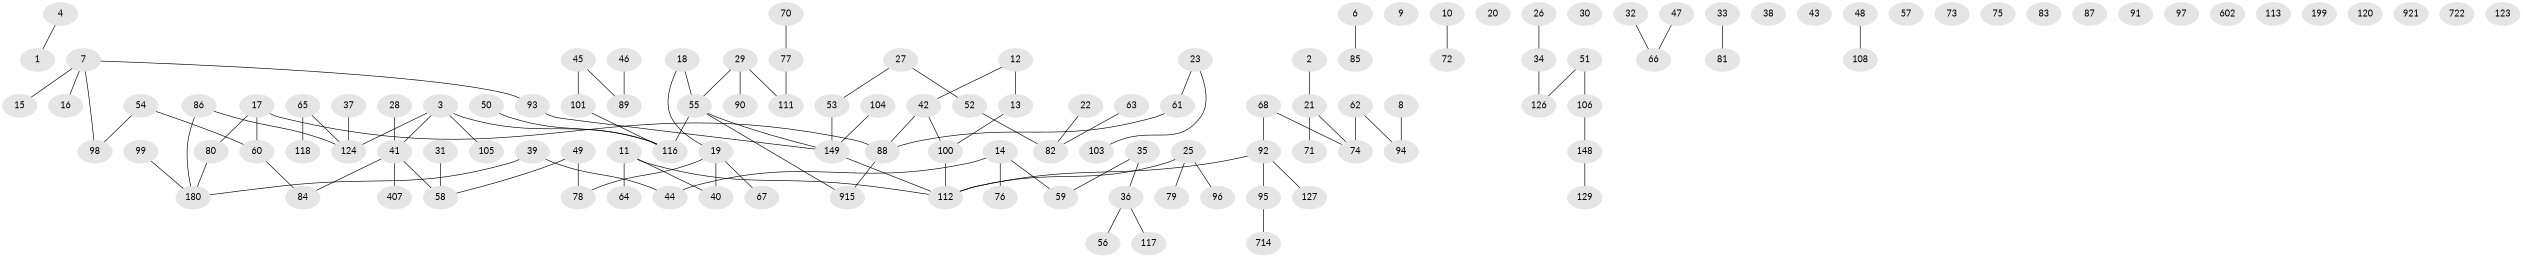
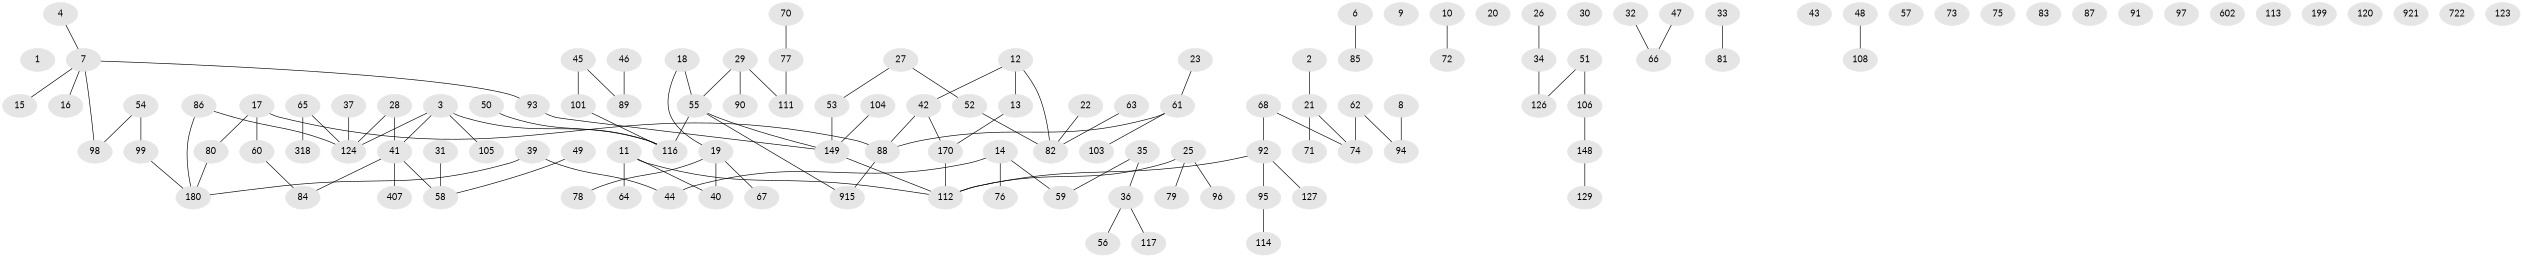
(1768, 14) -> none
(49, 37) -> (72, 37)
none -> (1042, 103)
(200, 127) -> (141, 129)
none -> (372, 129)
(1181, 132) -> (1137, 129)
(303, 152) -> (303, 152)
(945, 152) -> (945, 152)
(578, 175) -> none
(1264, 244) -> (1264, 244)
